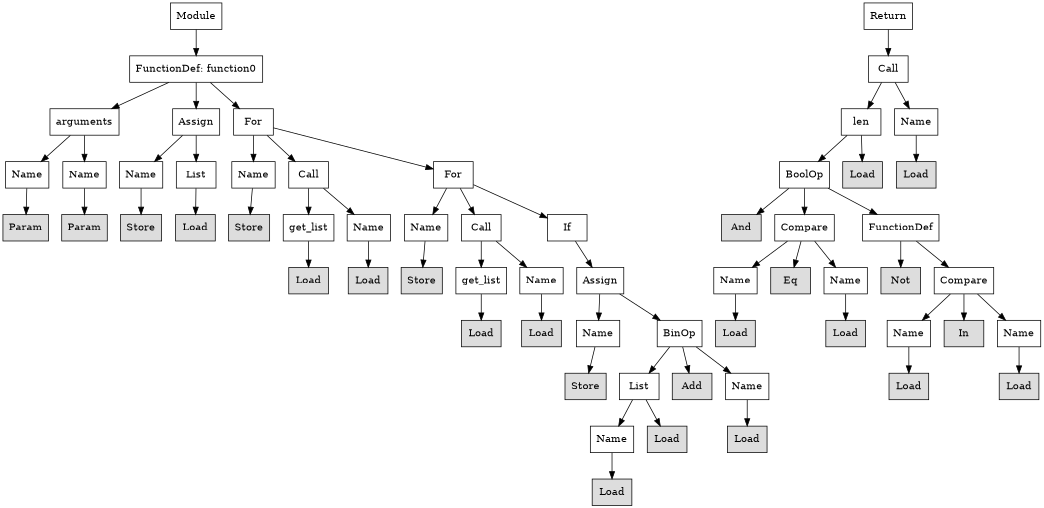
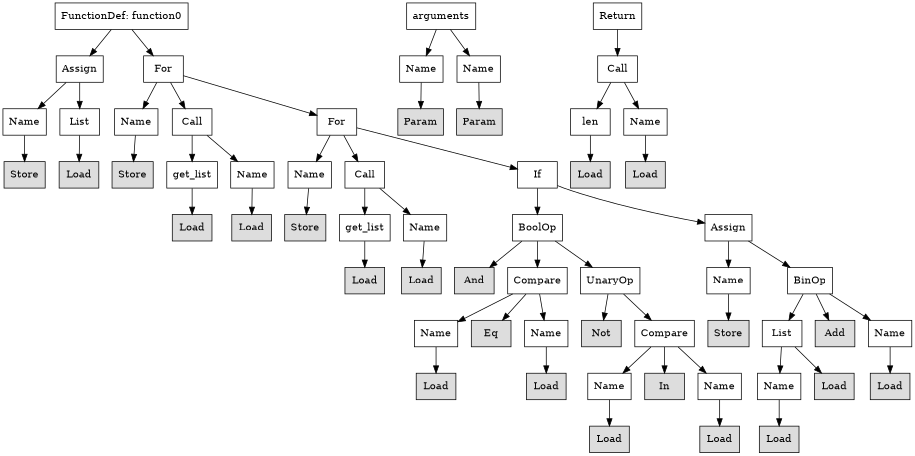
(196, 16) -> none
(144, 94) -> none
(836, 146) -> (537, 198)
(901, 228) -> (610, 281)
